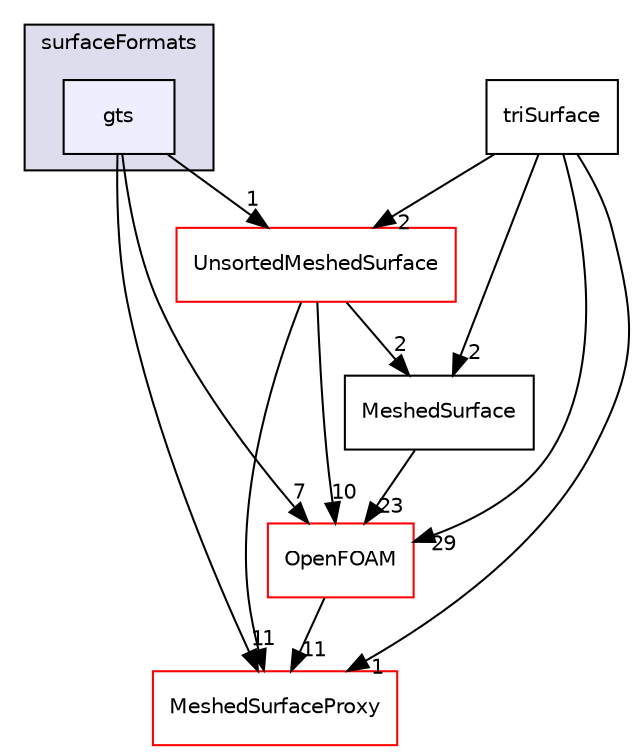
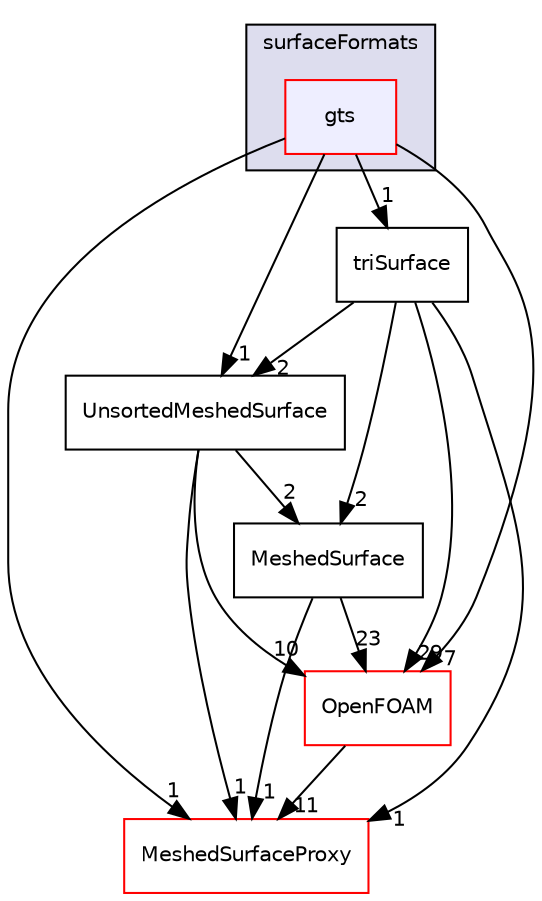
(119, 117) -> (341, 117)
none -> (368, 183)
(316, 265) -> (205, 413)
none -> (278, 696)
